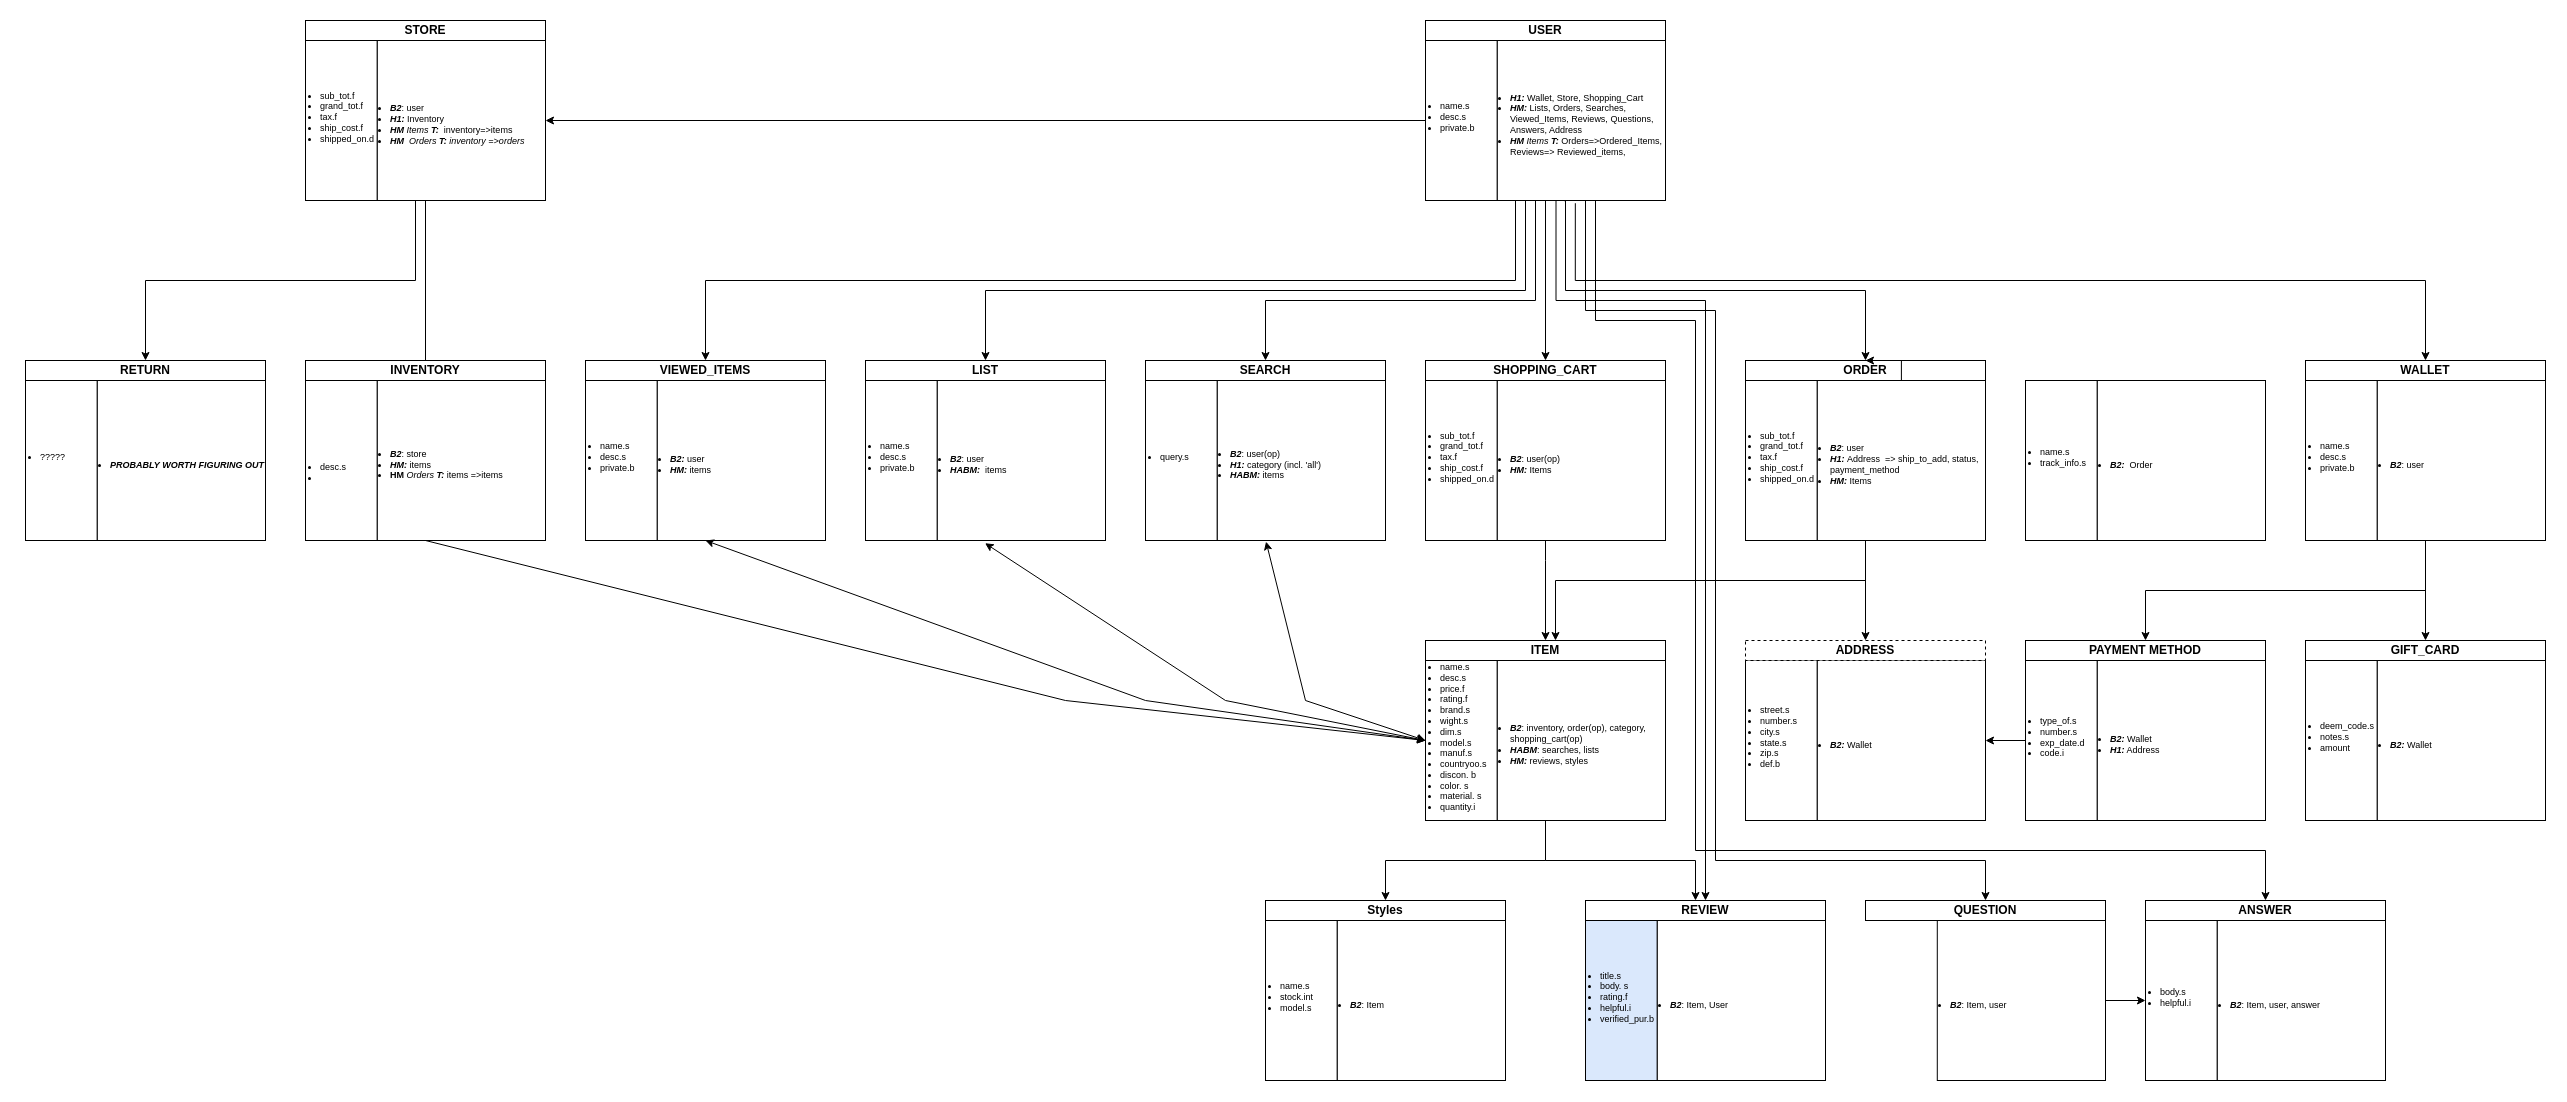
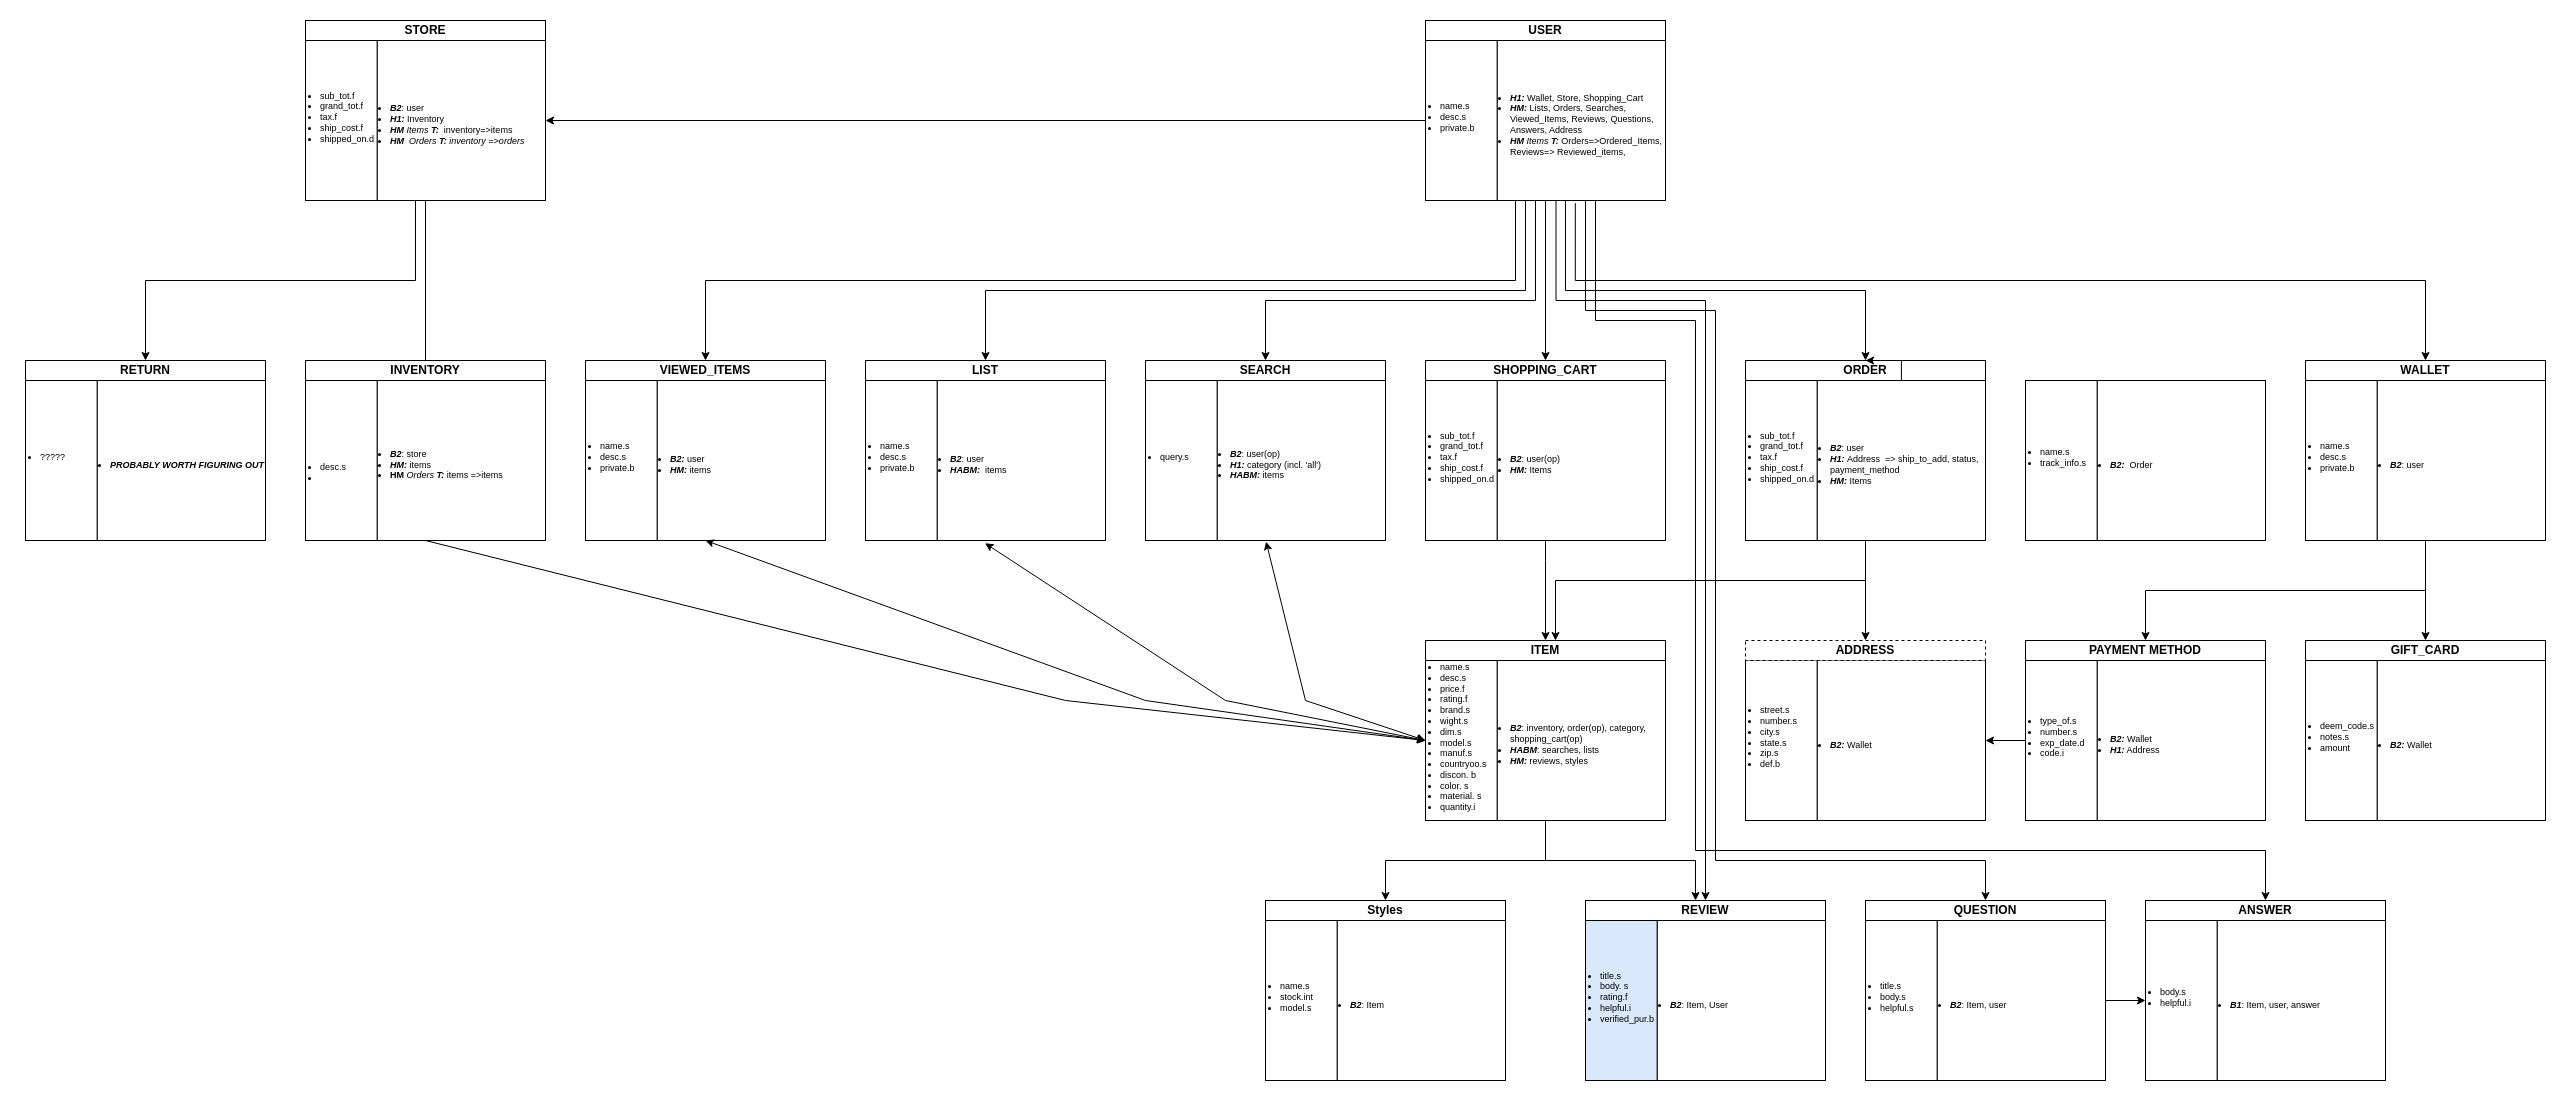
(2239, 1000) -> (2239, 1000)
none -> (1901, 1001)
